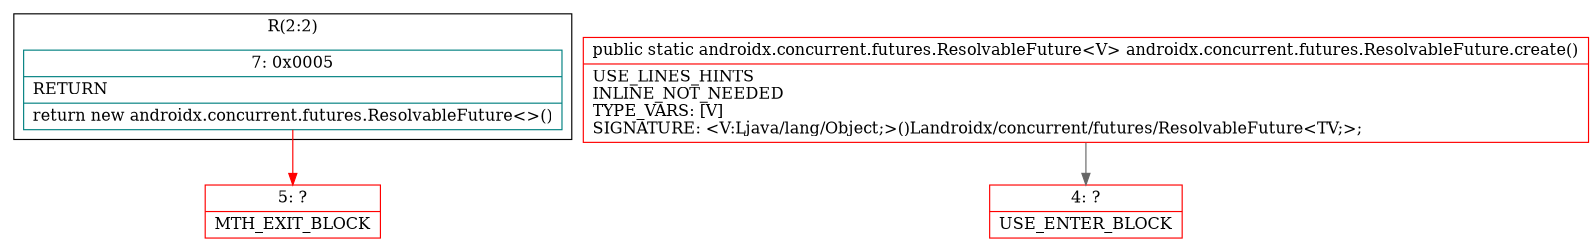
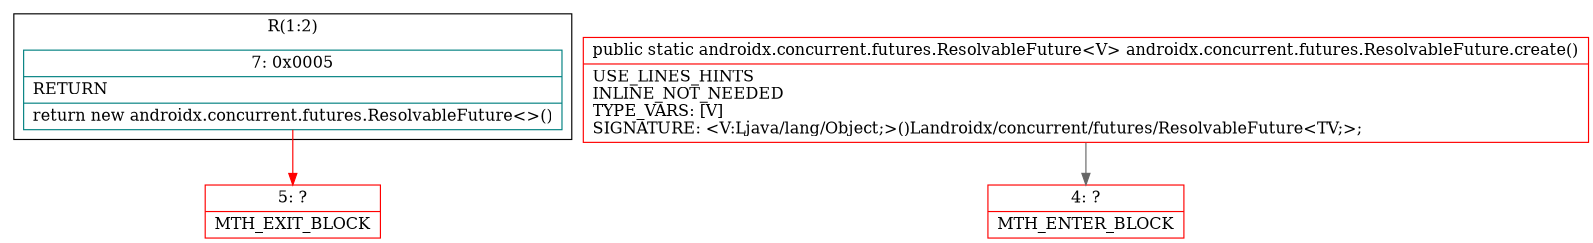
(293, 27) -> (293, 27)
(1086, 224) -> (1086, 224)
